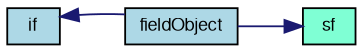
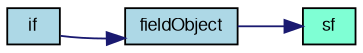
(102, 14) -> (83, 38)
